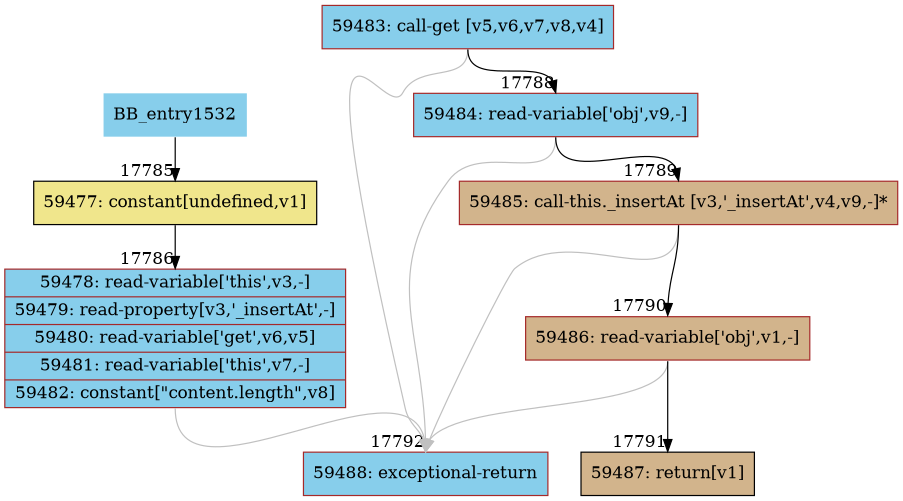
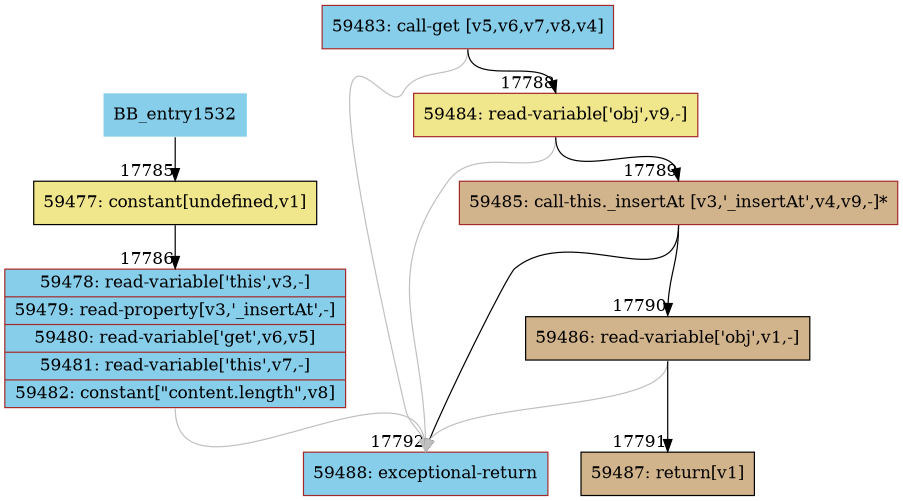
(556, 115) -> (556, 115)
(514, 270) -> (514, 270)
(668, 338) -> (668, 338)
